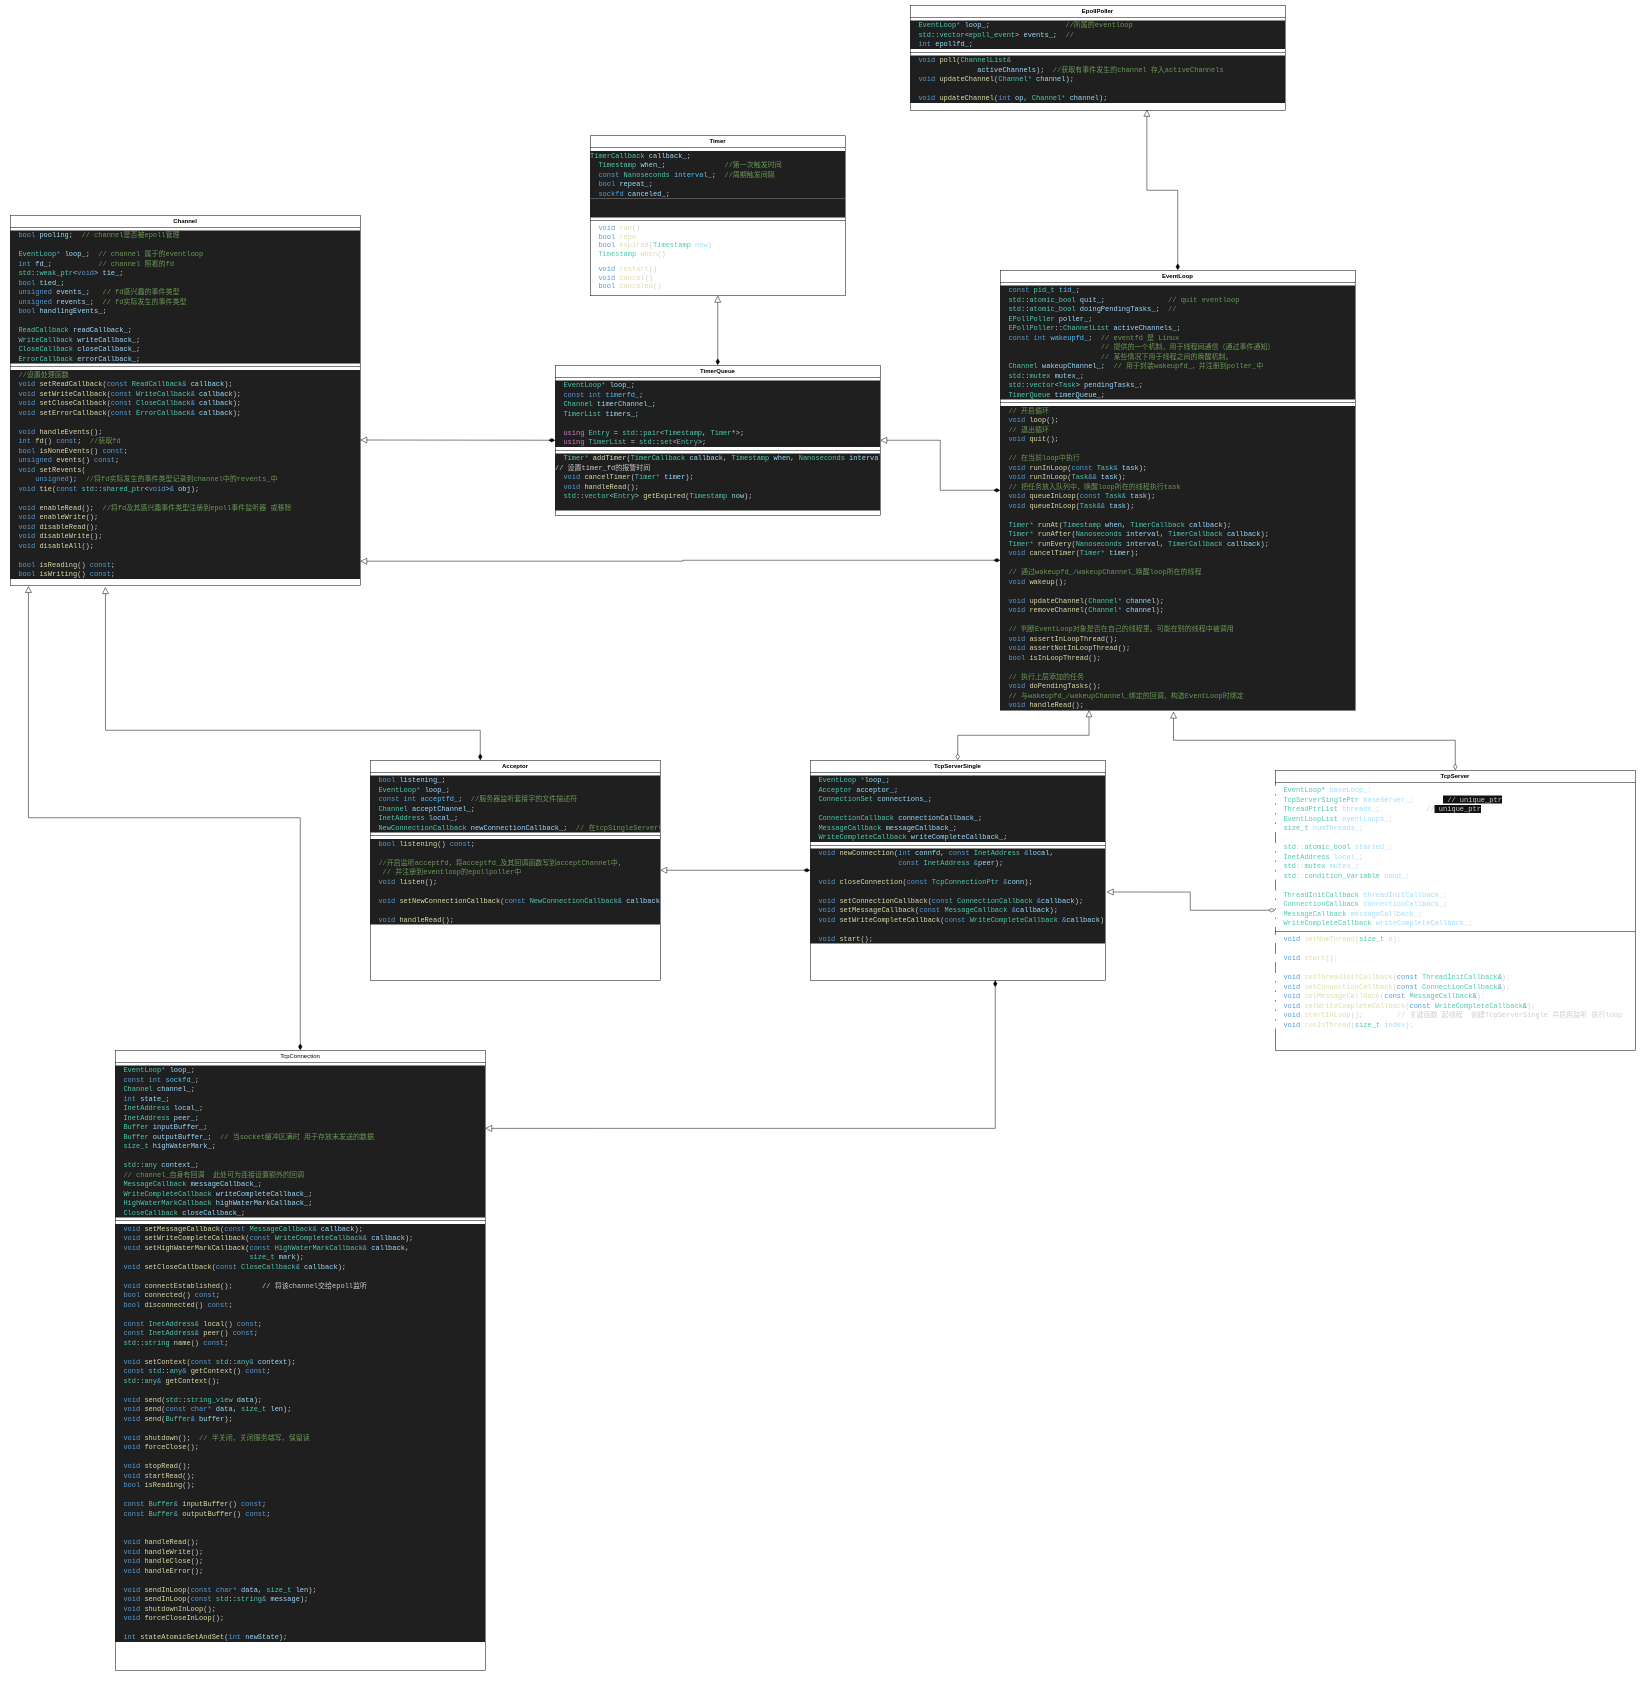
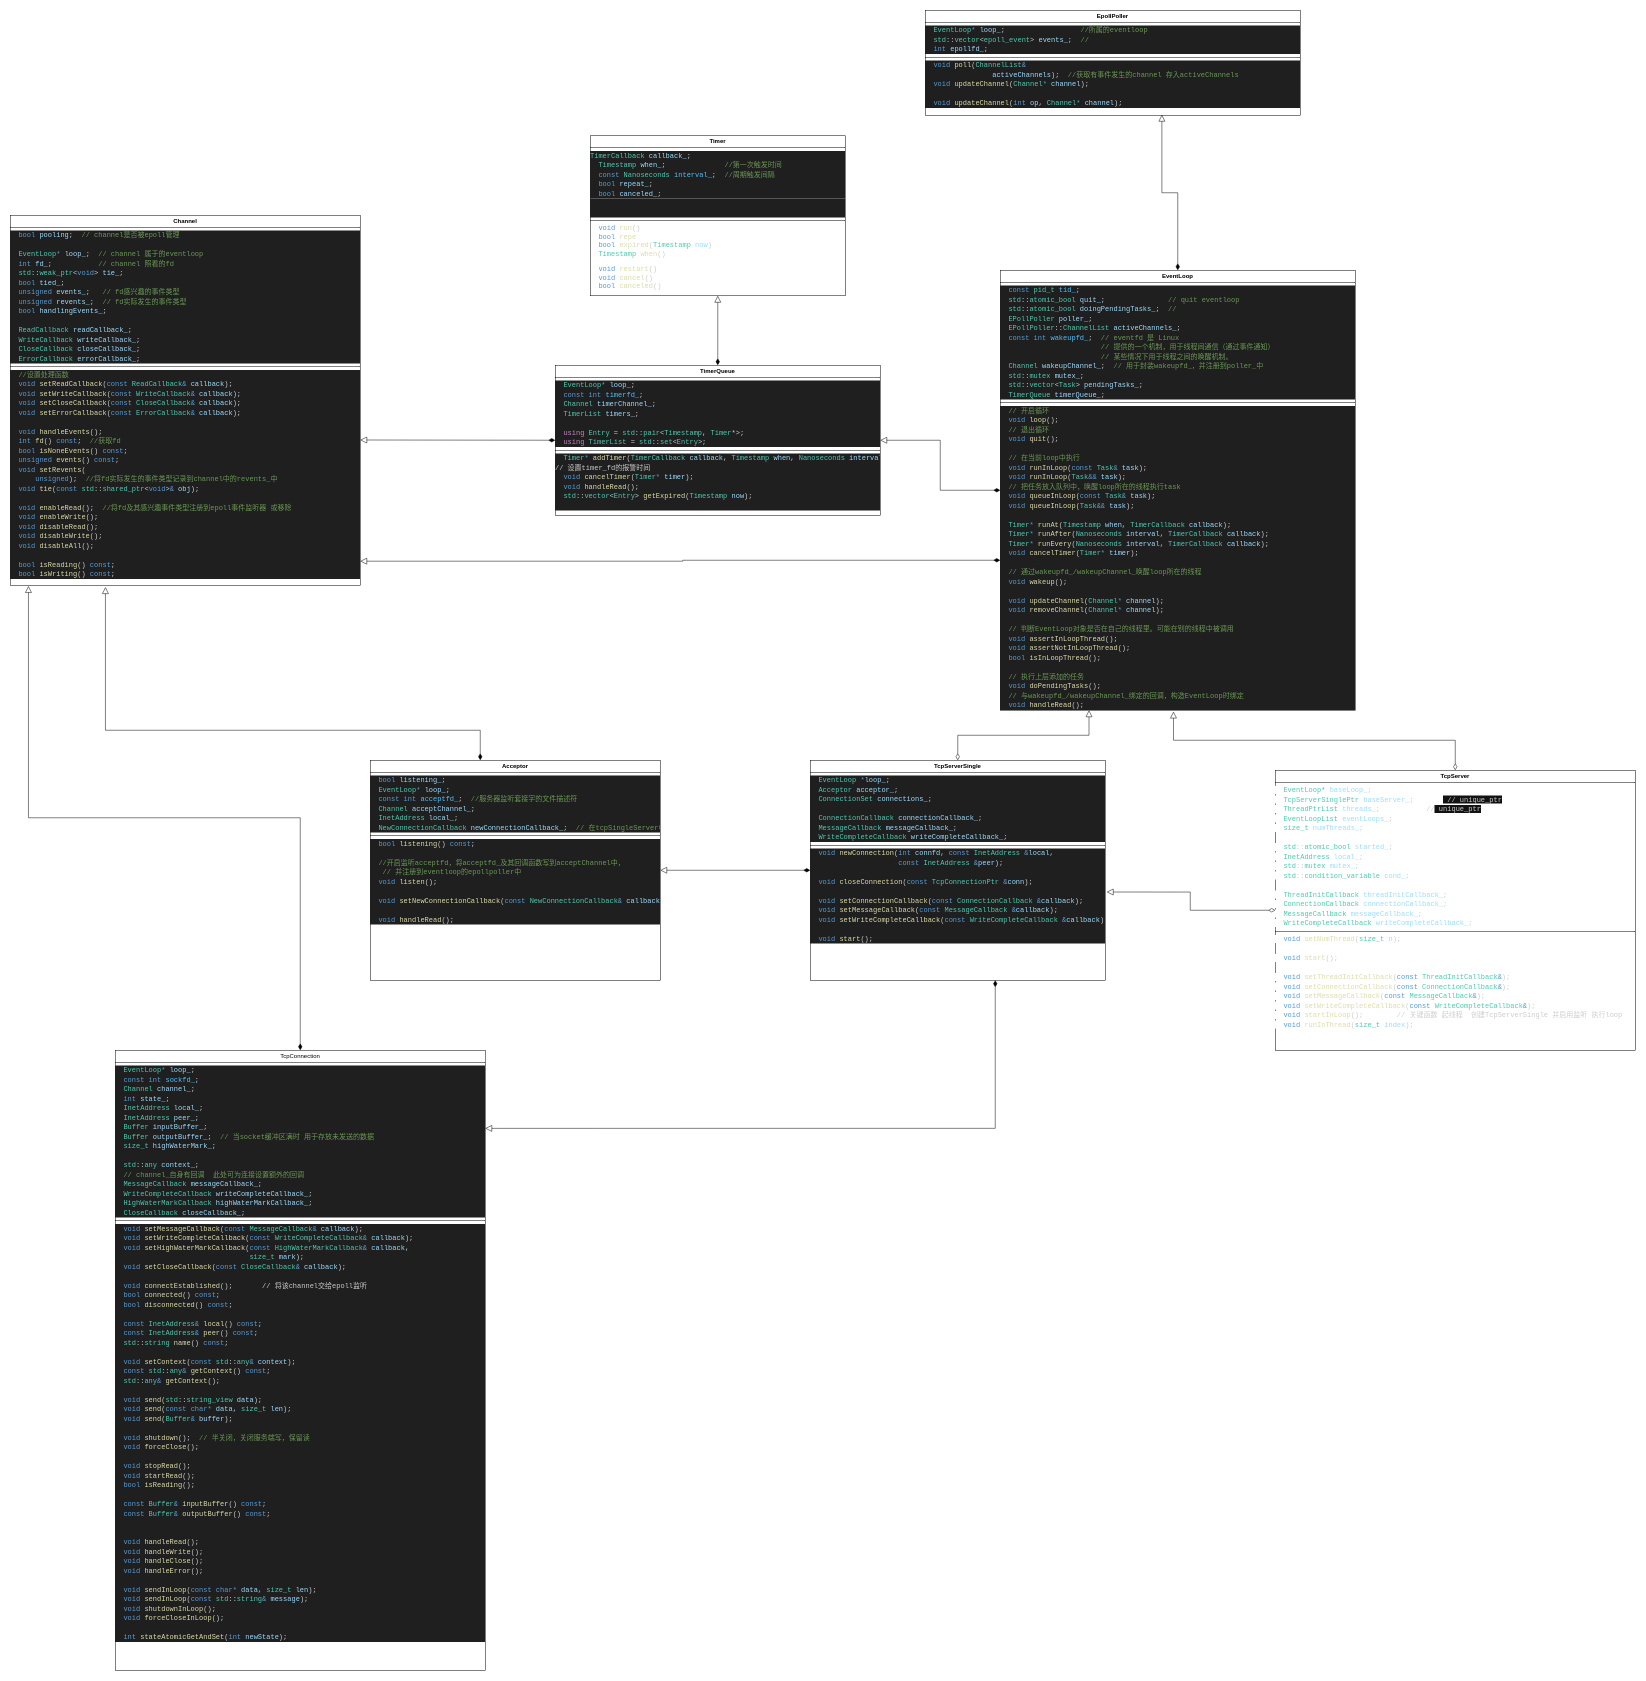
(1098, 58) -> (1113, 63)
(657, 183) -> (657, 183)
